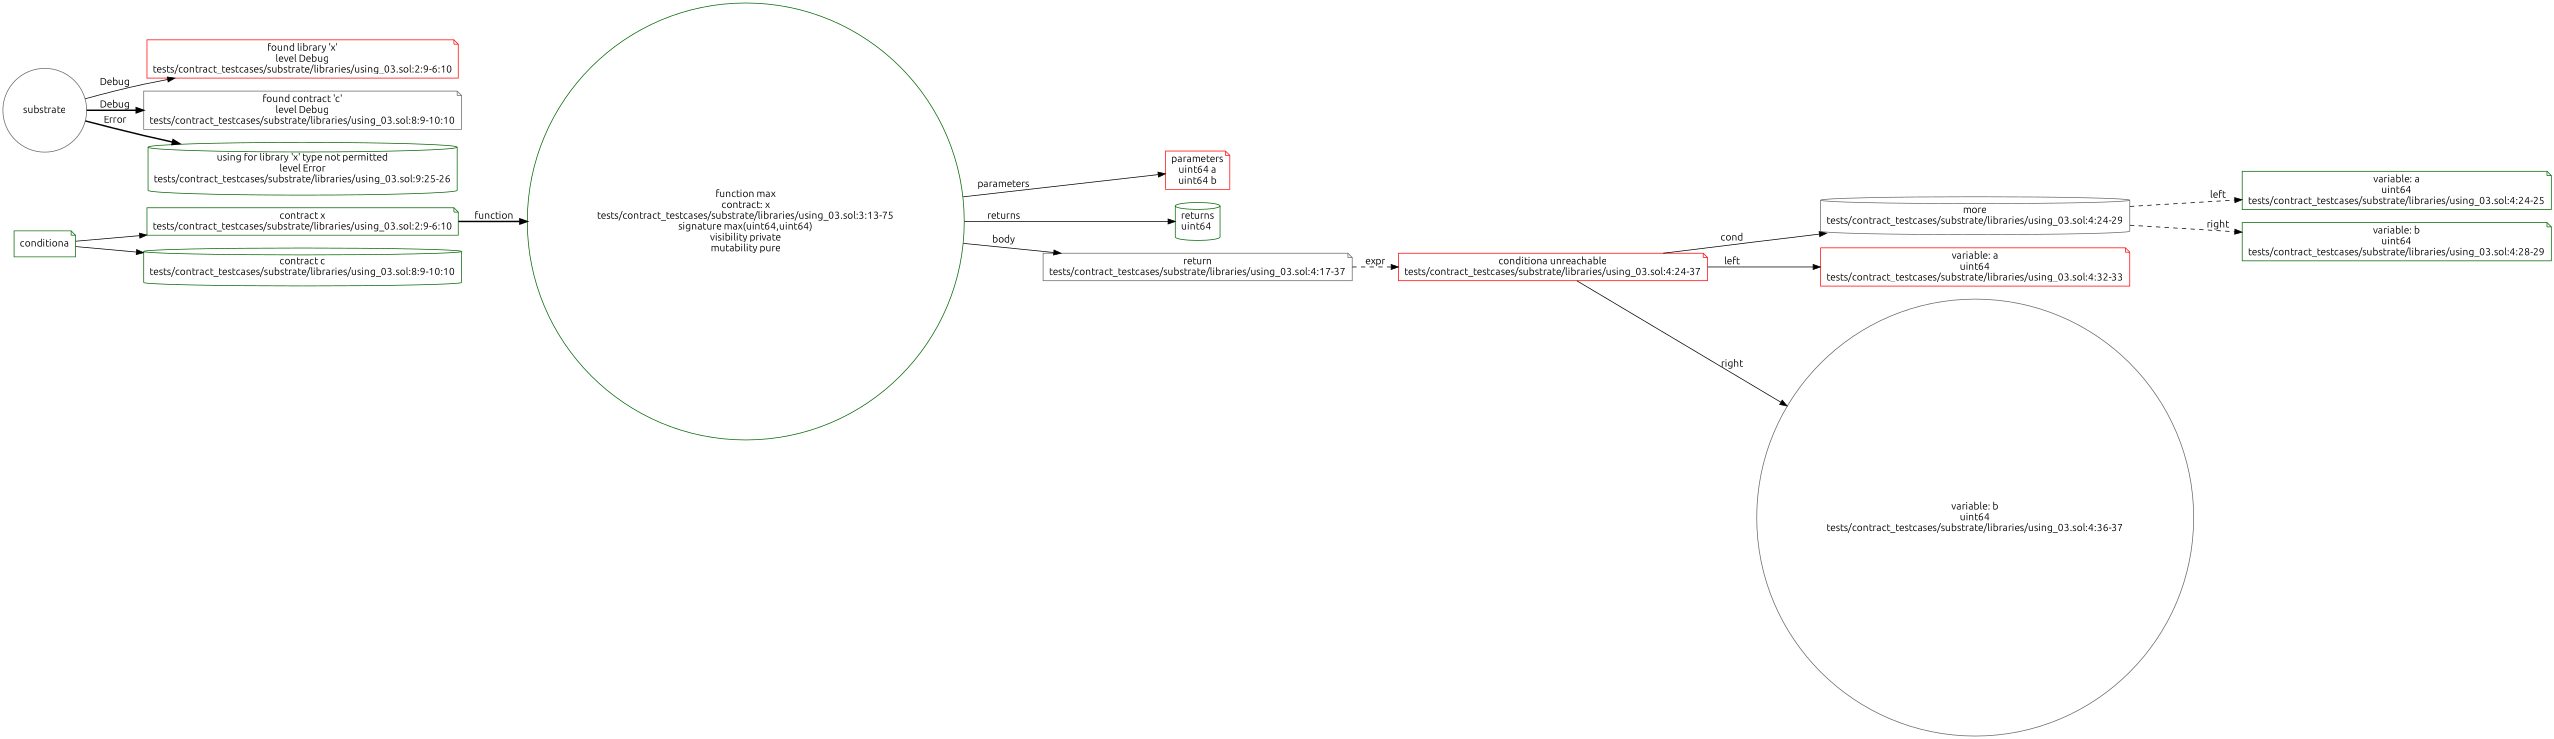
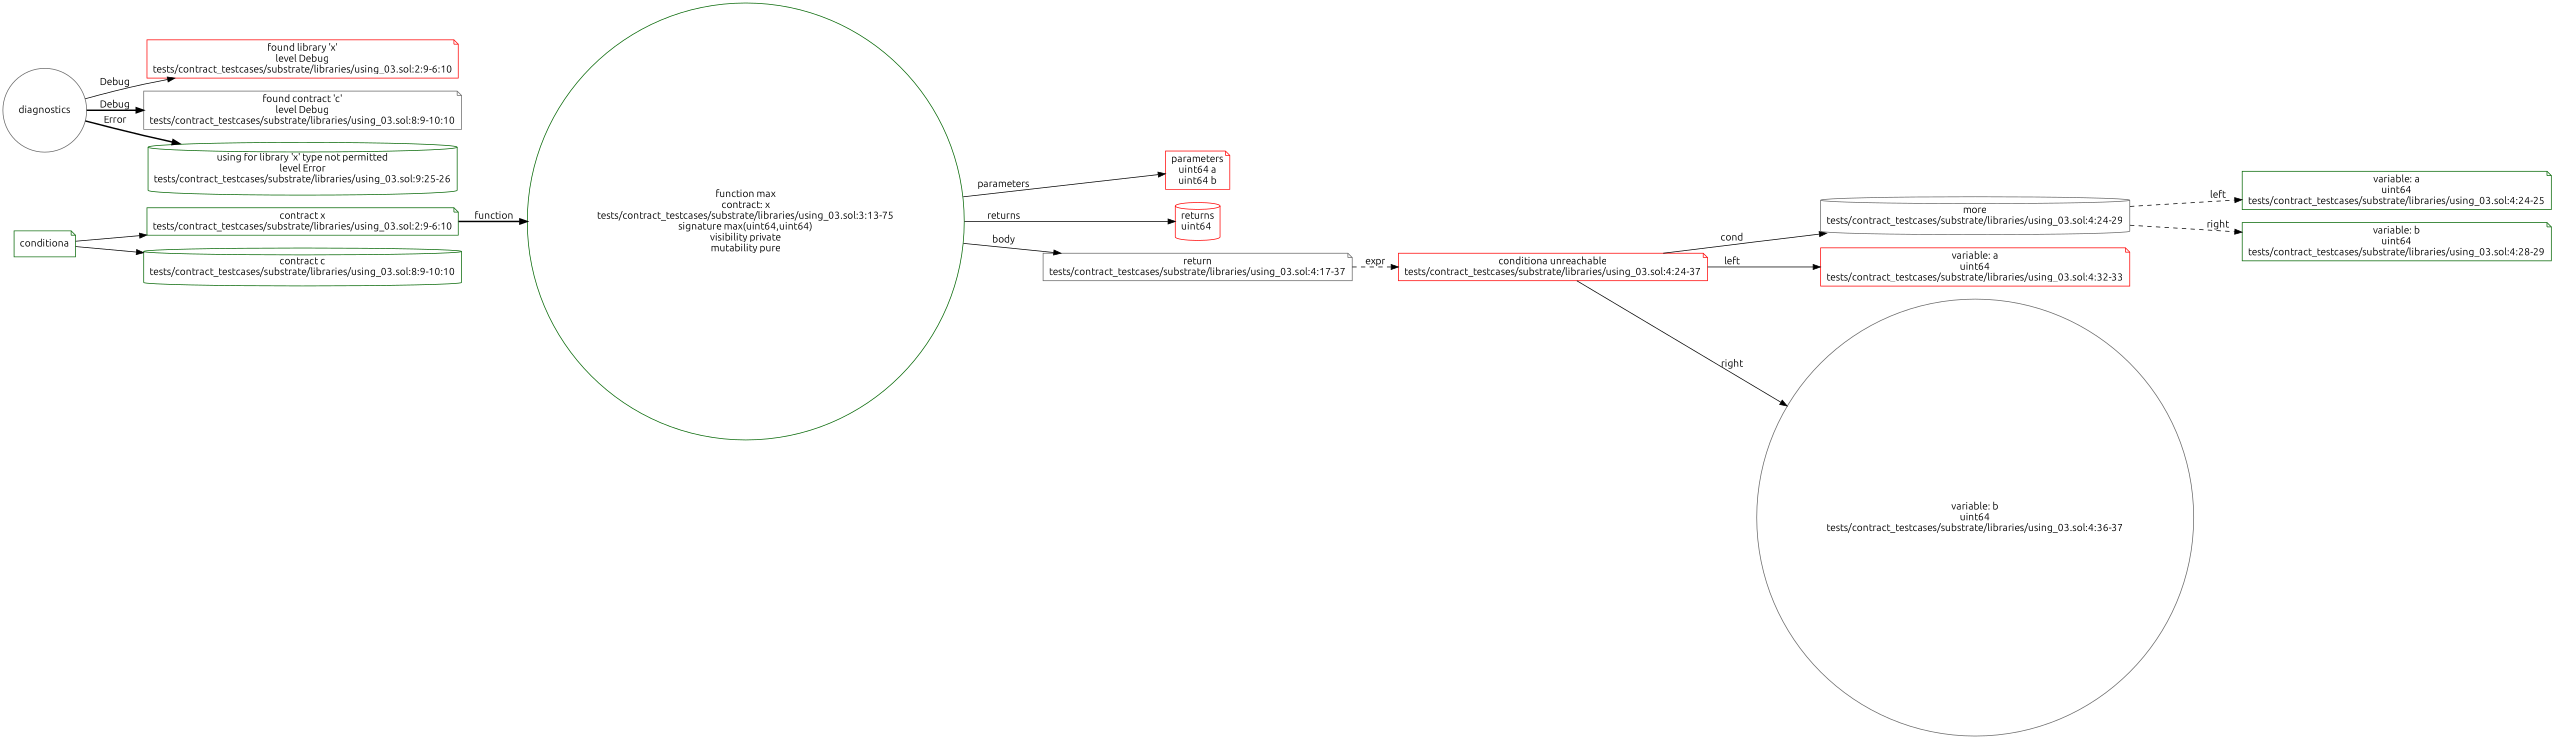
(45, 110) -> (45, 110)
(1198, 221) -> (1198, 221)
